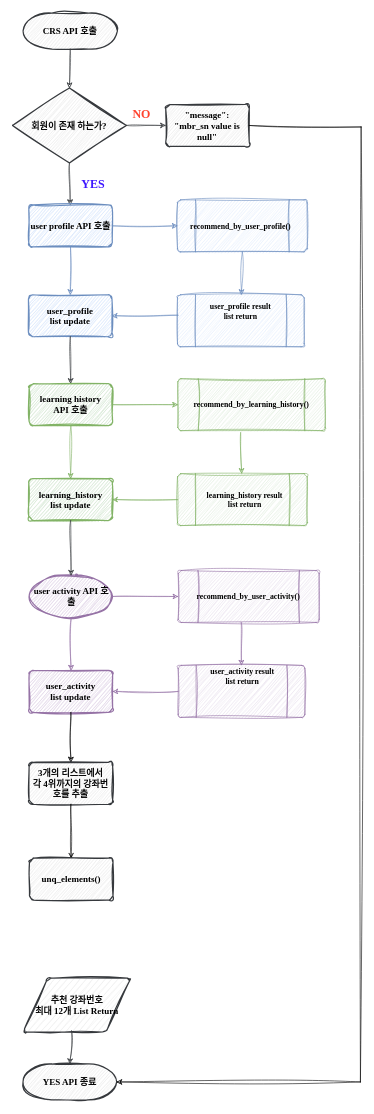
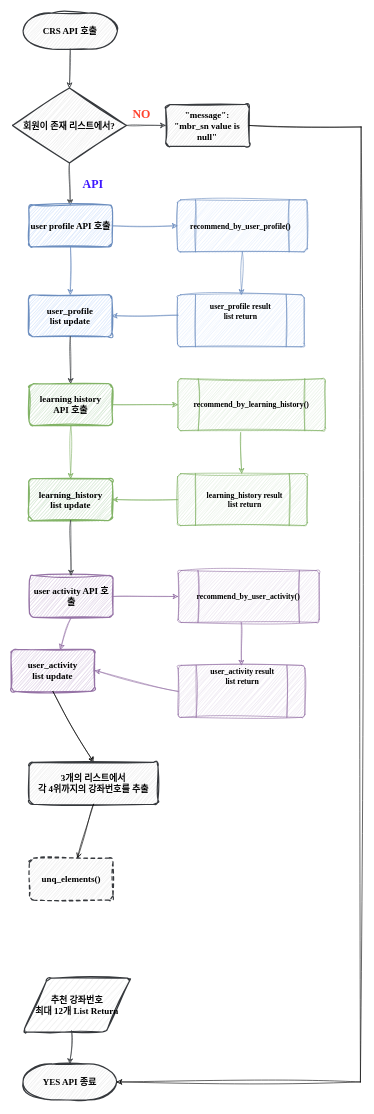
(69, 125) -> (69, 125)
(93, 183) -> (93, 183)
(71, 596) -> (71, 596)
(71, 691) -> (53, 670)
(71, 783) -> (94, 783)
(71, 879) -> (71, 879)
